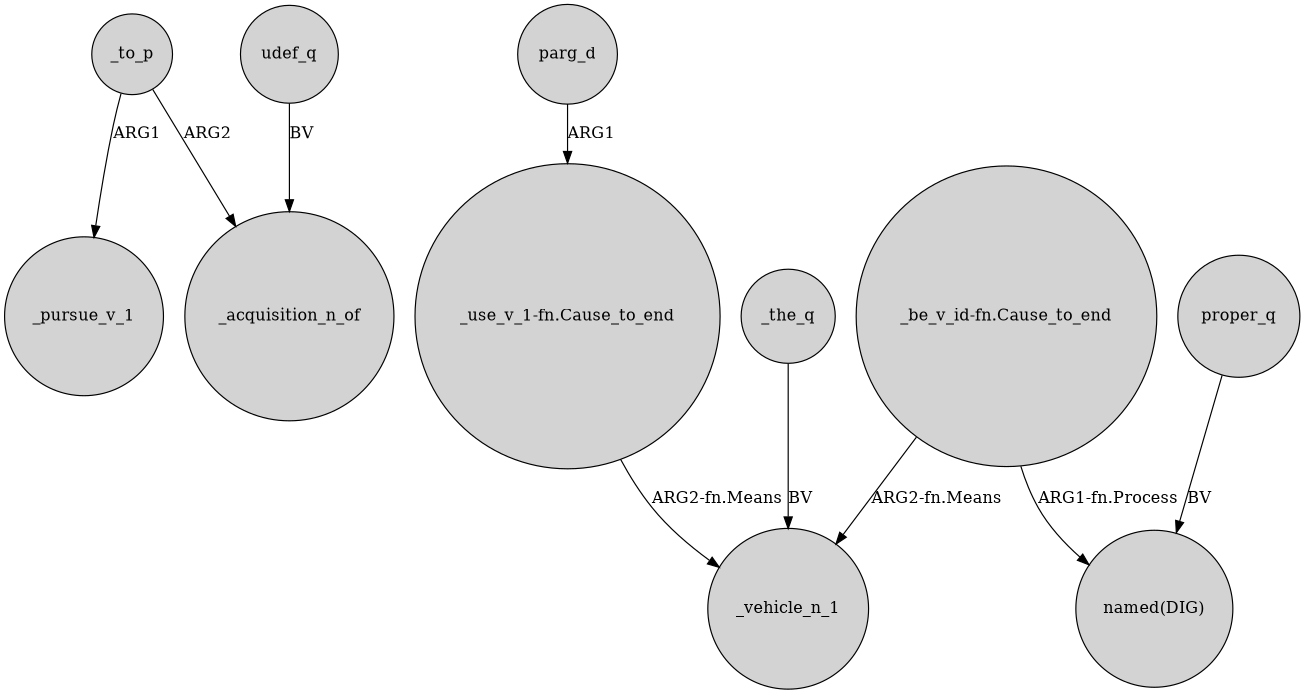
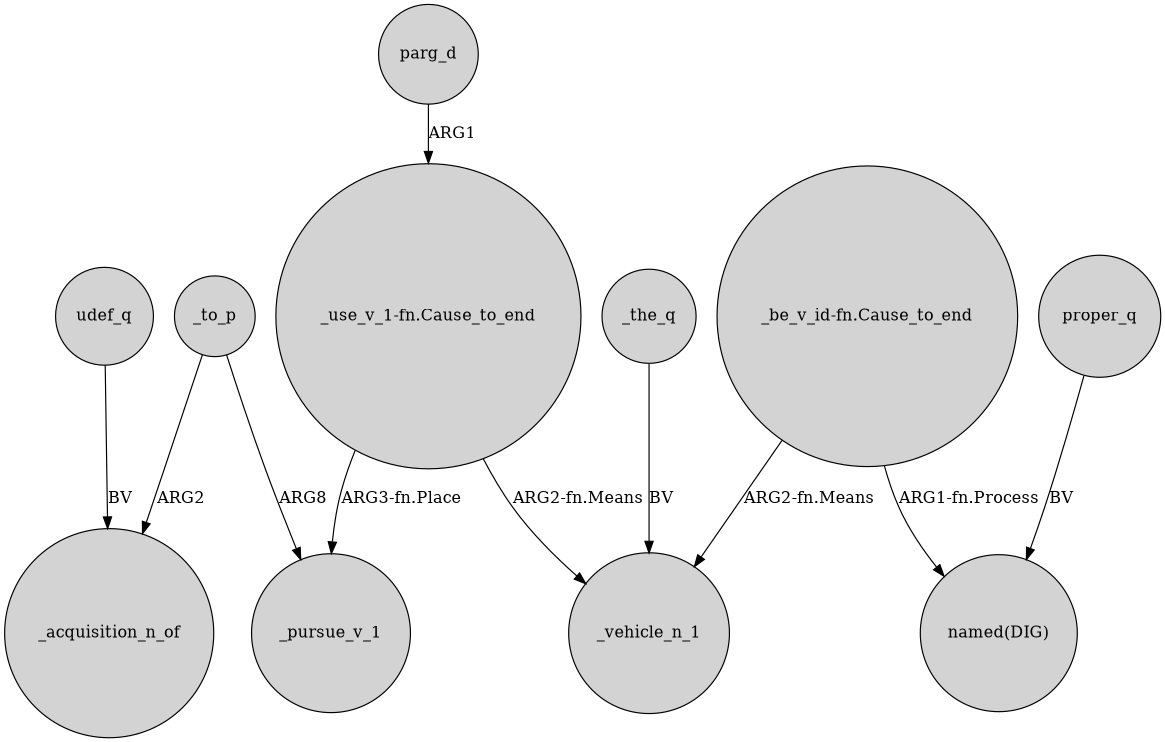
(137, 134) -> (303, 499)
none -> (340, 495)
